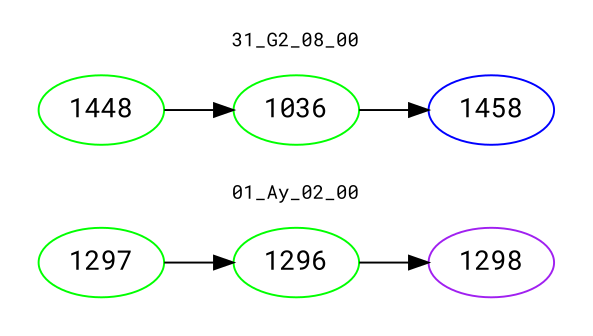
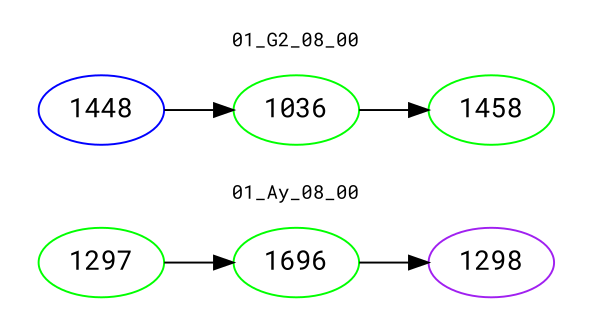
(296, 42) -> (296, 42)
(101, 110) -> (101, 110)
(491, 110) -> (491, 110)
(296, 194) -> (296, 194)
(296, 263) -> (296, 263)
